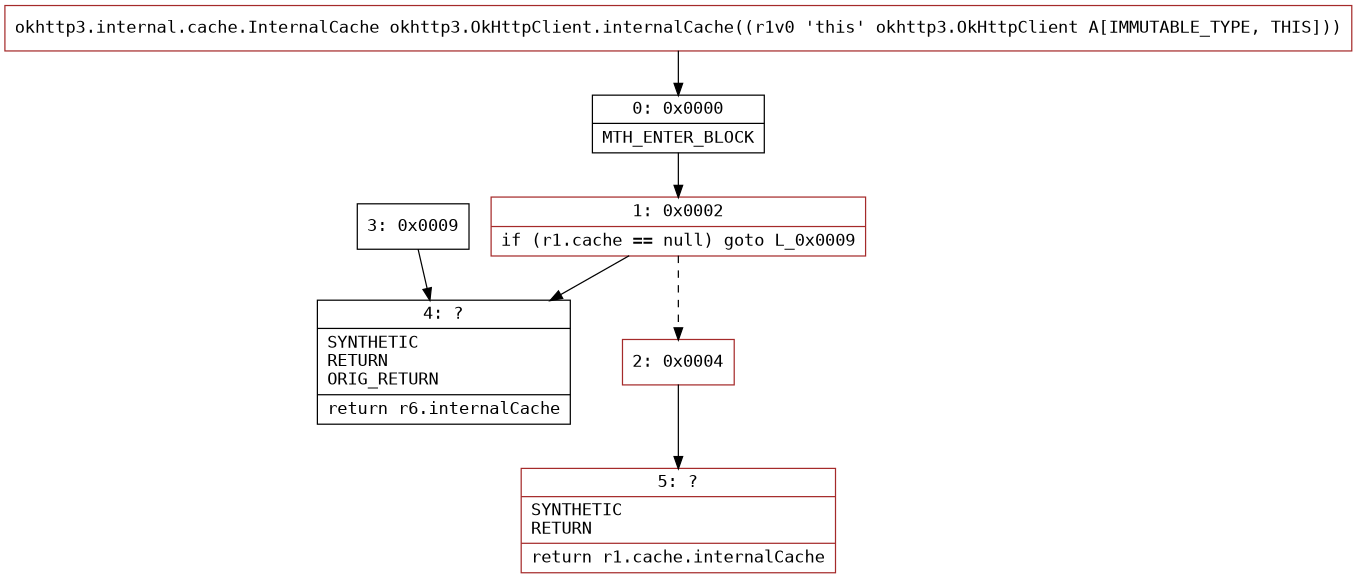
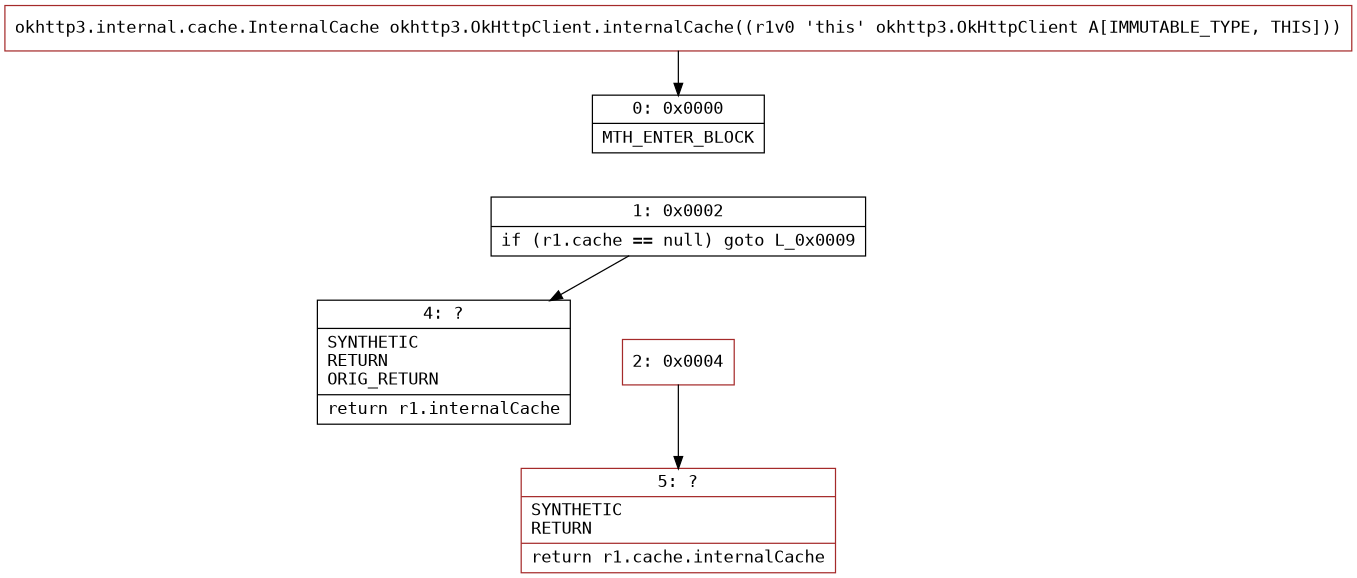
(678, 169) -> none
(413, 227) -> none
(678, 227) -> (678, 227)
(678, 292) -> none
(444, 409) -> (444, 409)
